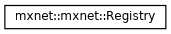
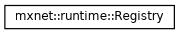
(85, 17) -> (90, 17)
